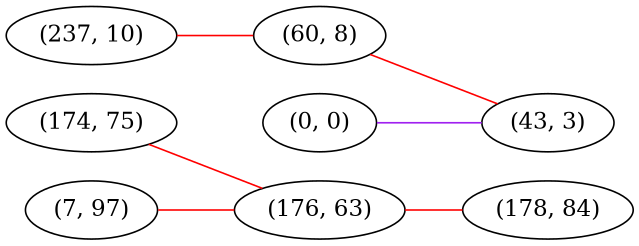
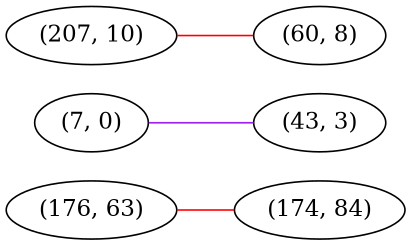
(91, 36) -> (91, 36)
(434, 79) -> none
(91, 123) -> none
(320, 123) -> (91, 123)
(91, 210) -> none
(548, 210) -> (320, 210)
